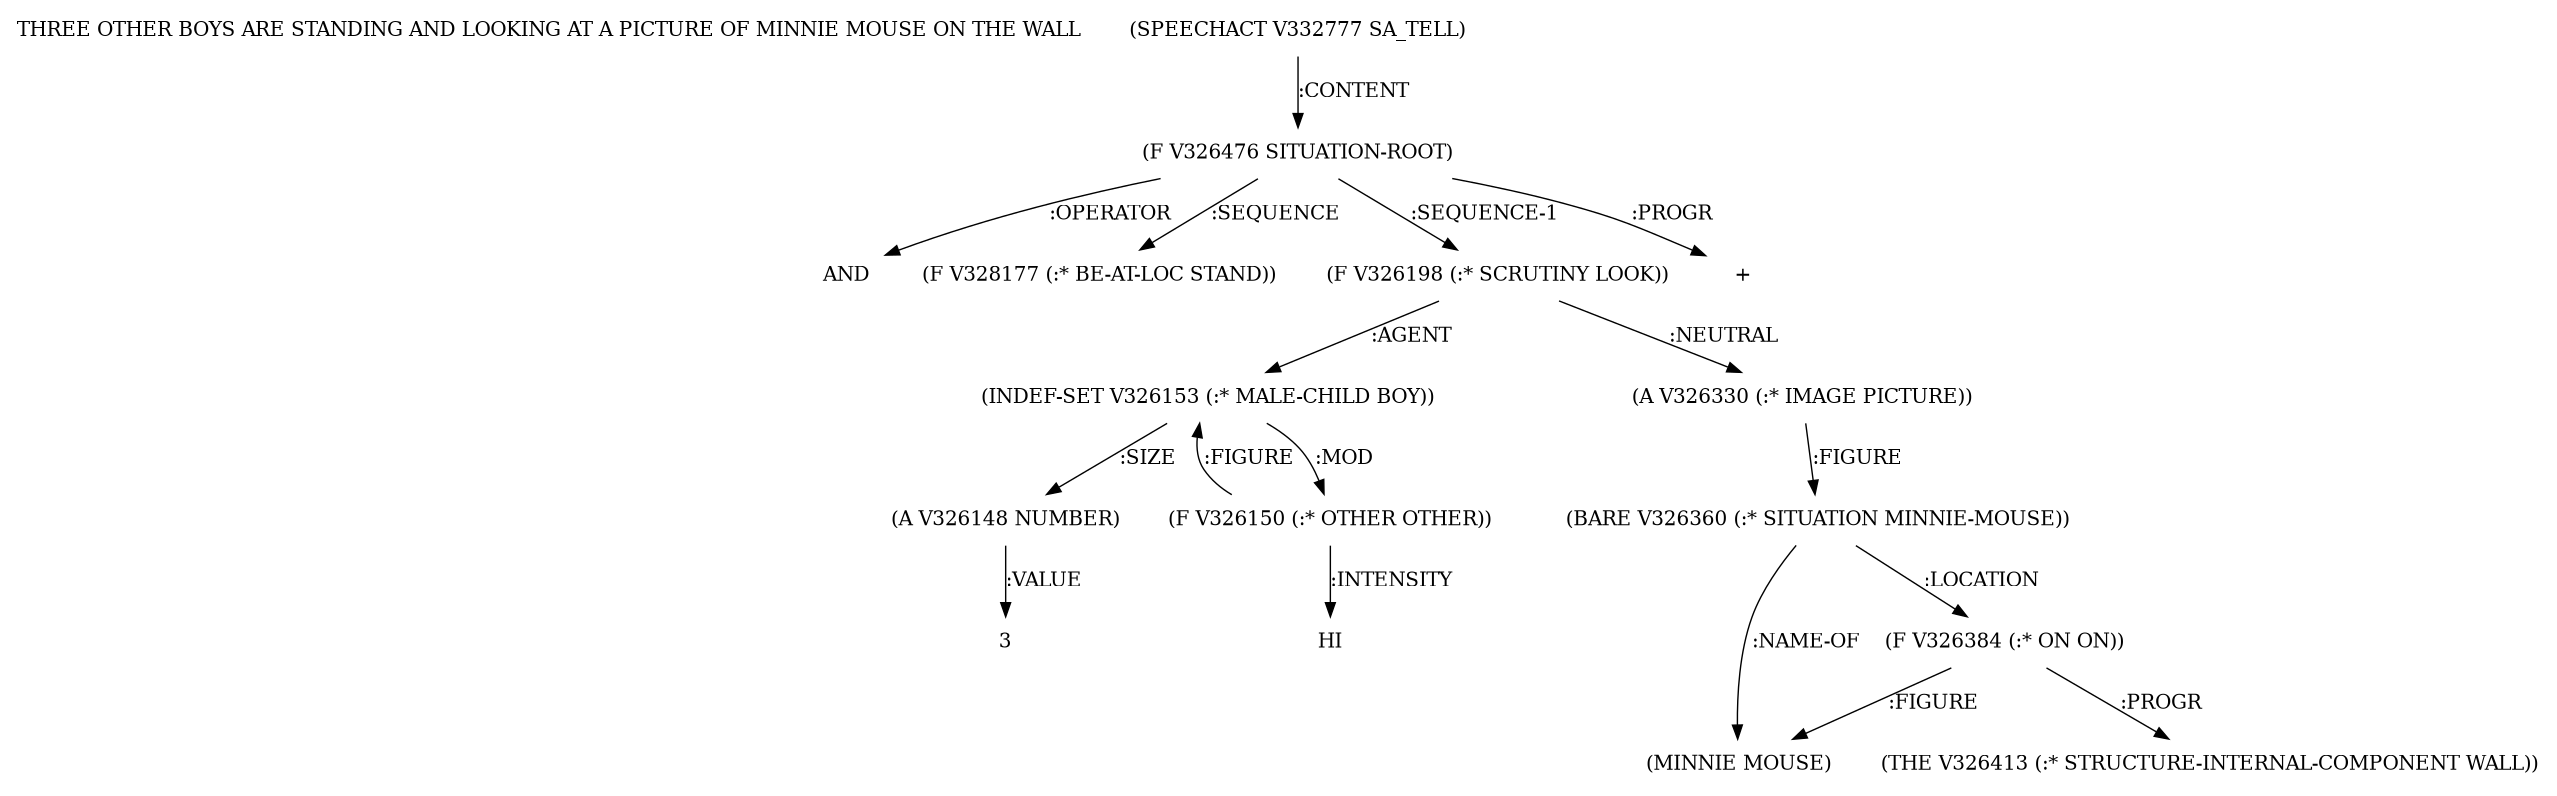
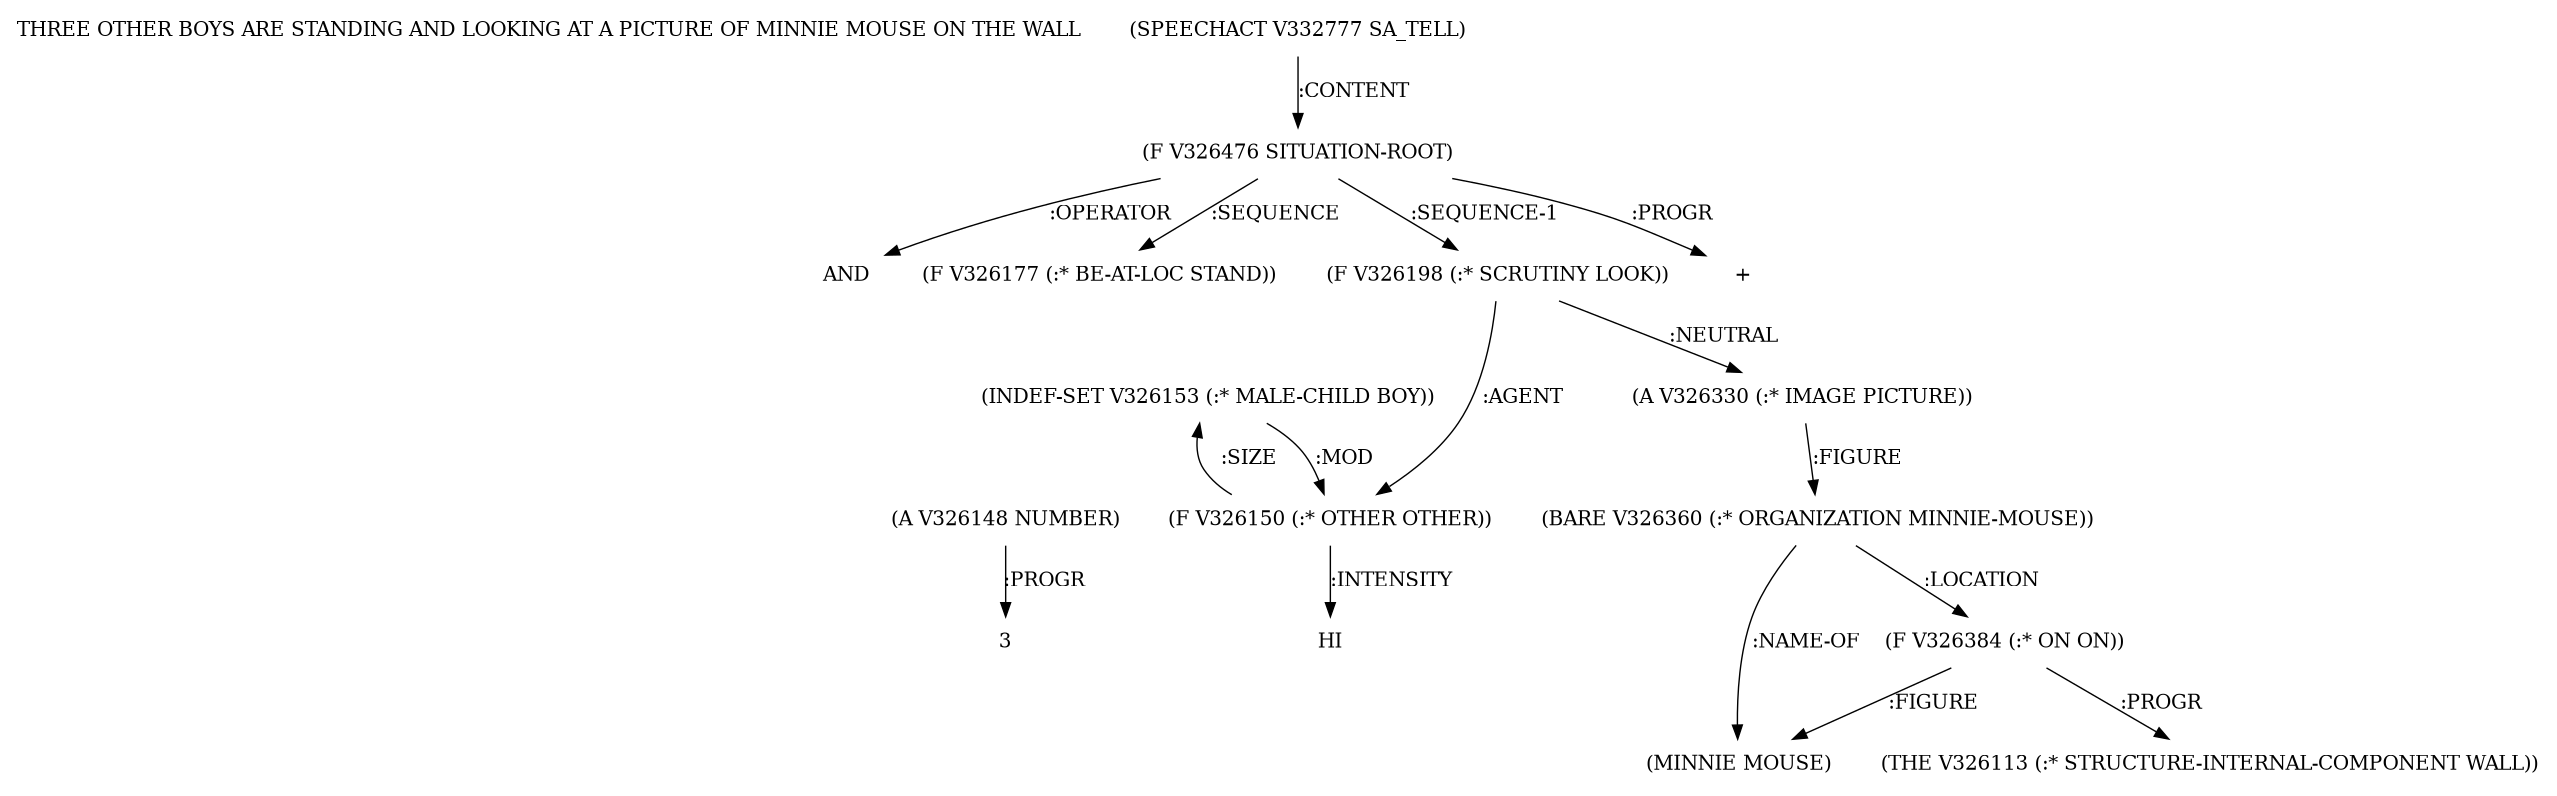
(1100, 275) -> (1100, 275)
(1359, 334) -> (1467, 408)
(1113, 455) -> none
(1249, 459) -> (1249, 459)
(1818, 520) -> (1818, 520)
(1044, 581) -> (1044, 581)
(2210, 765) -> (2210, 765)
